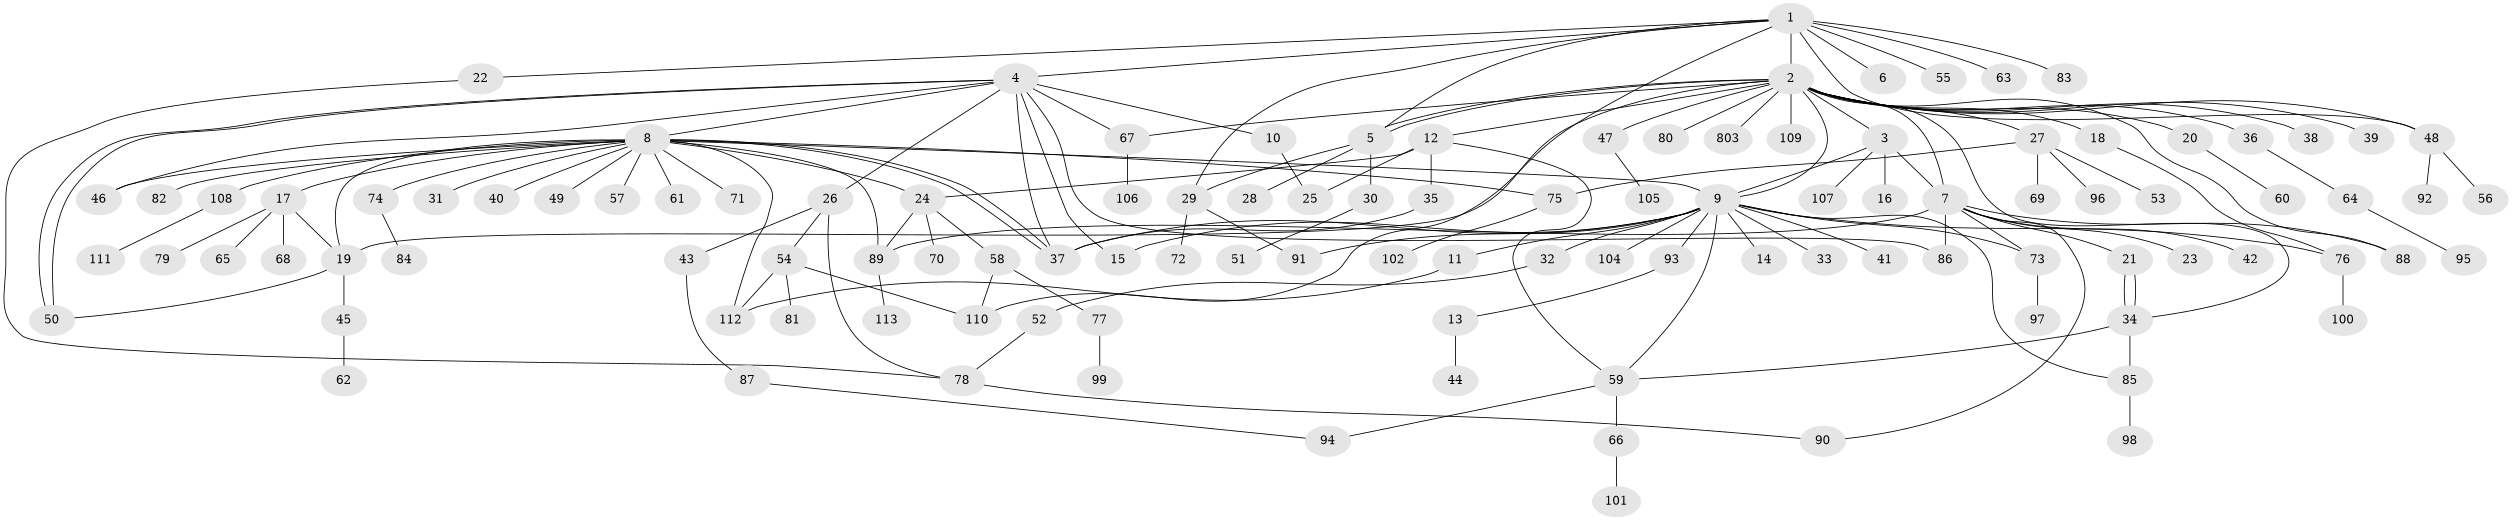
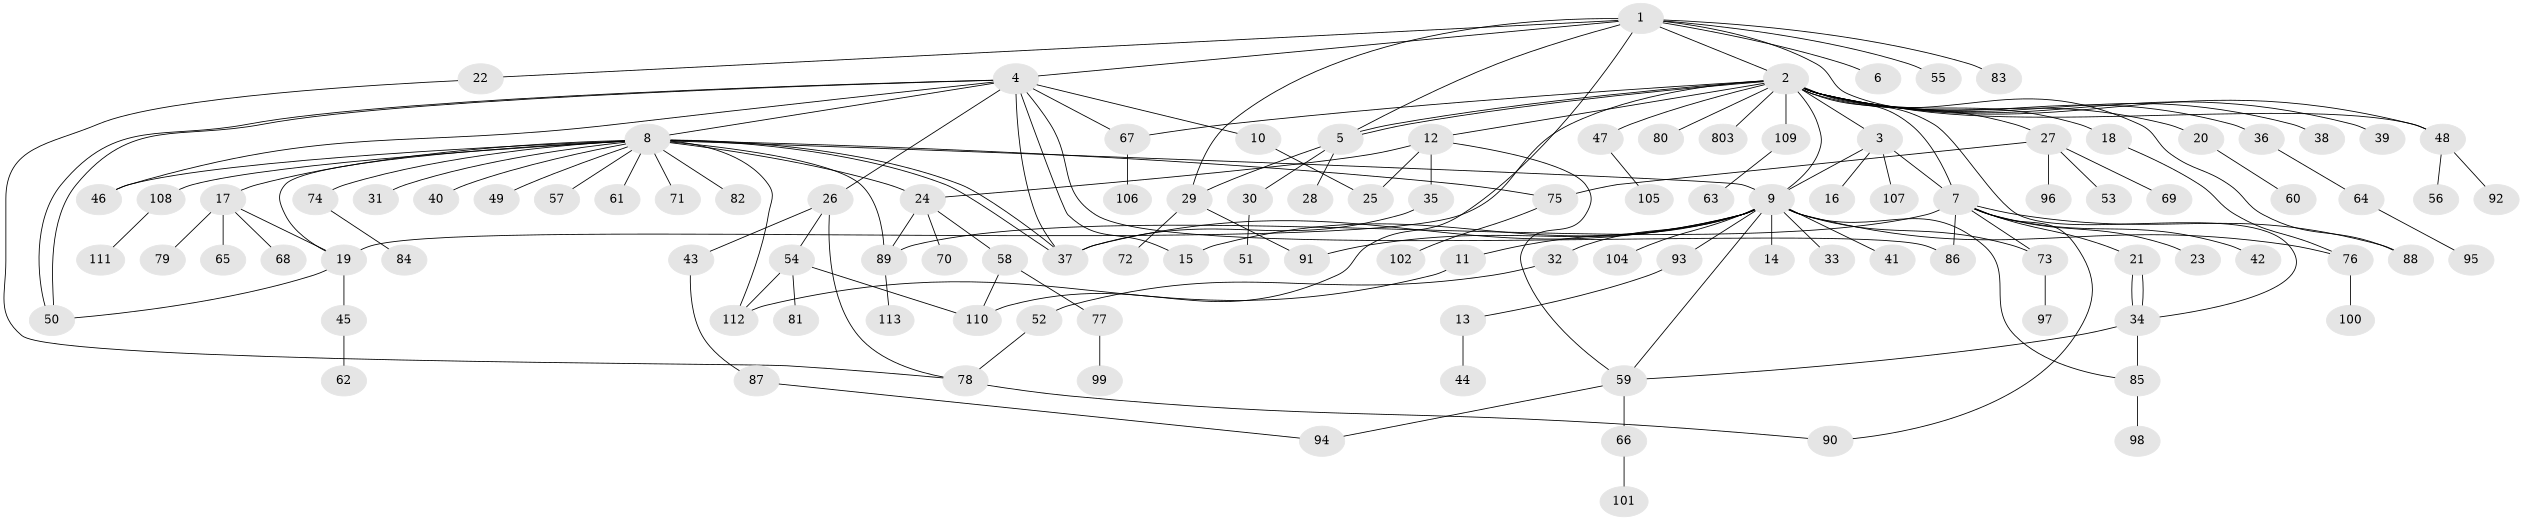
(1901, 42) -> (1754, 165)
